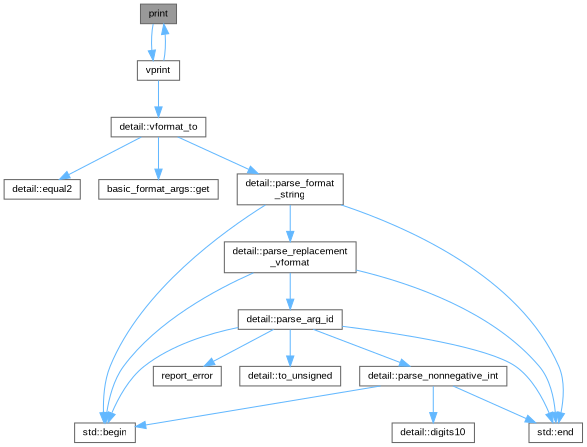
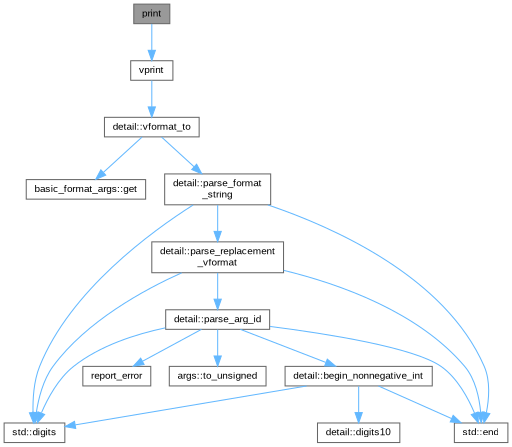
(165, 48) -> none
(42, 189) -> none
(290, 376) -> (218, 376)
(433, 376) -> (359, 376)
(105, 433) -> (34, 433)
